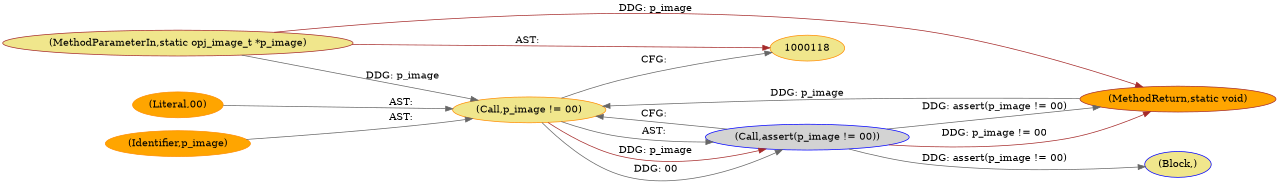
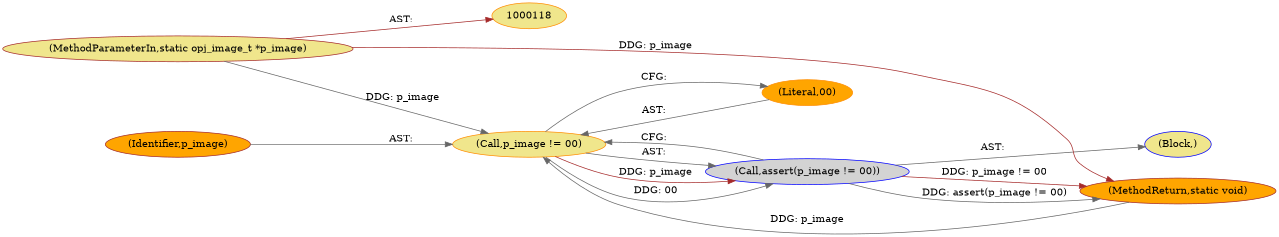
(662, 71) -> (647, 86)
(178, 144) -> (178, 144)
(995, 158) -> (995, 148)
